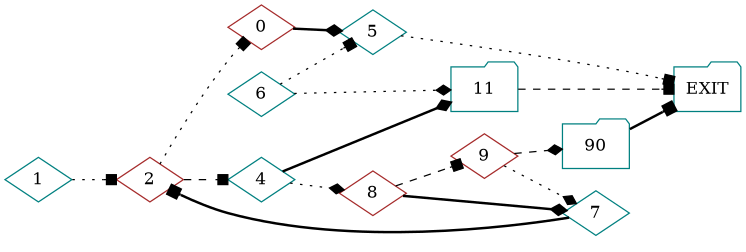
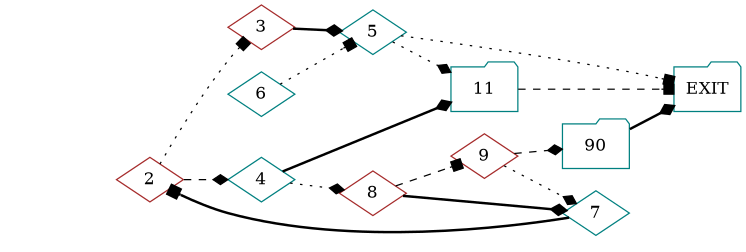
(261, 27) -> (261, 27)
(365, 92) -> (415, 54)
(646, 120) -> (646, 120)
(38, 180) -> none
(198, 180) -> (198, 180)
